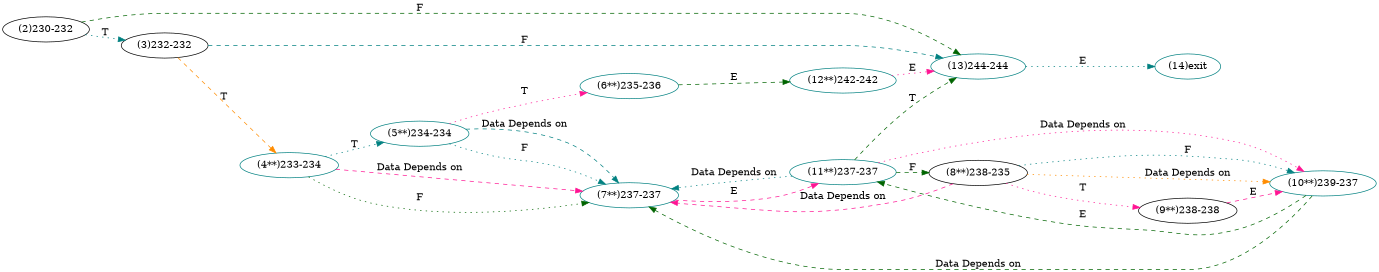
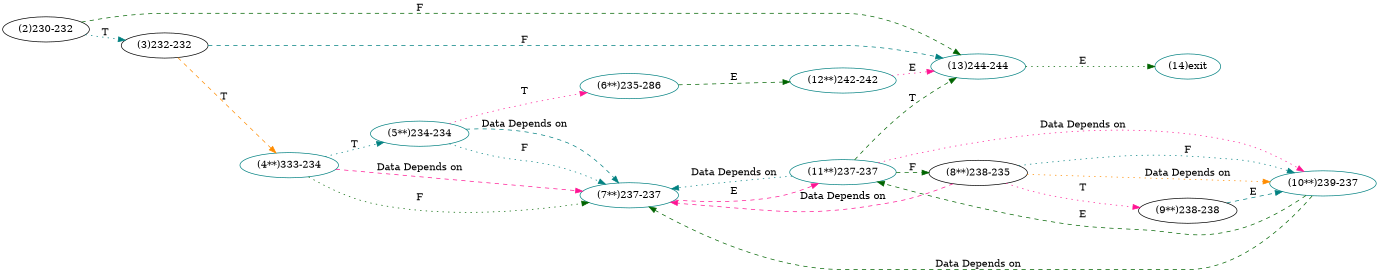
(1087, 66) -> (1087, 66)
(629, 86) -> (629, 86)
(289, 165) -> (289, 165)
(1251, 198) -> (1251, 198)
